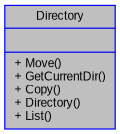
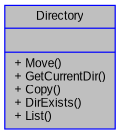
(47, 103) -> (48, 103)
